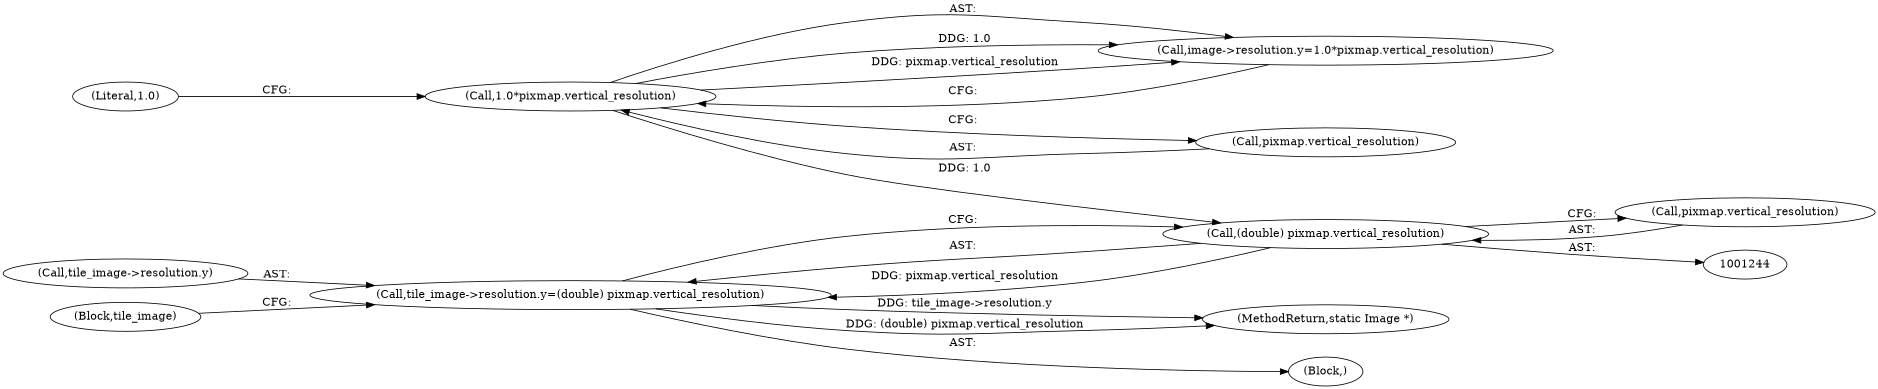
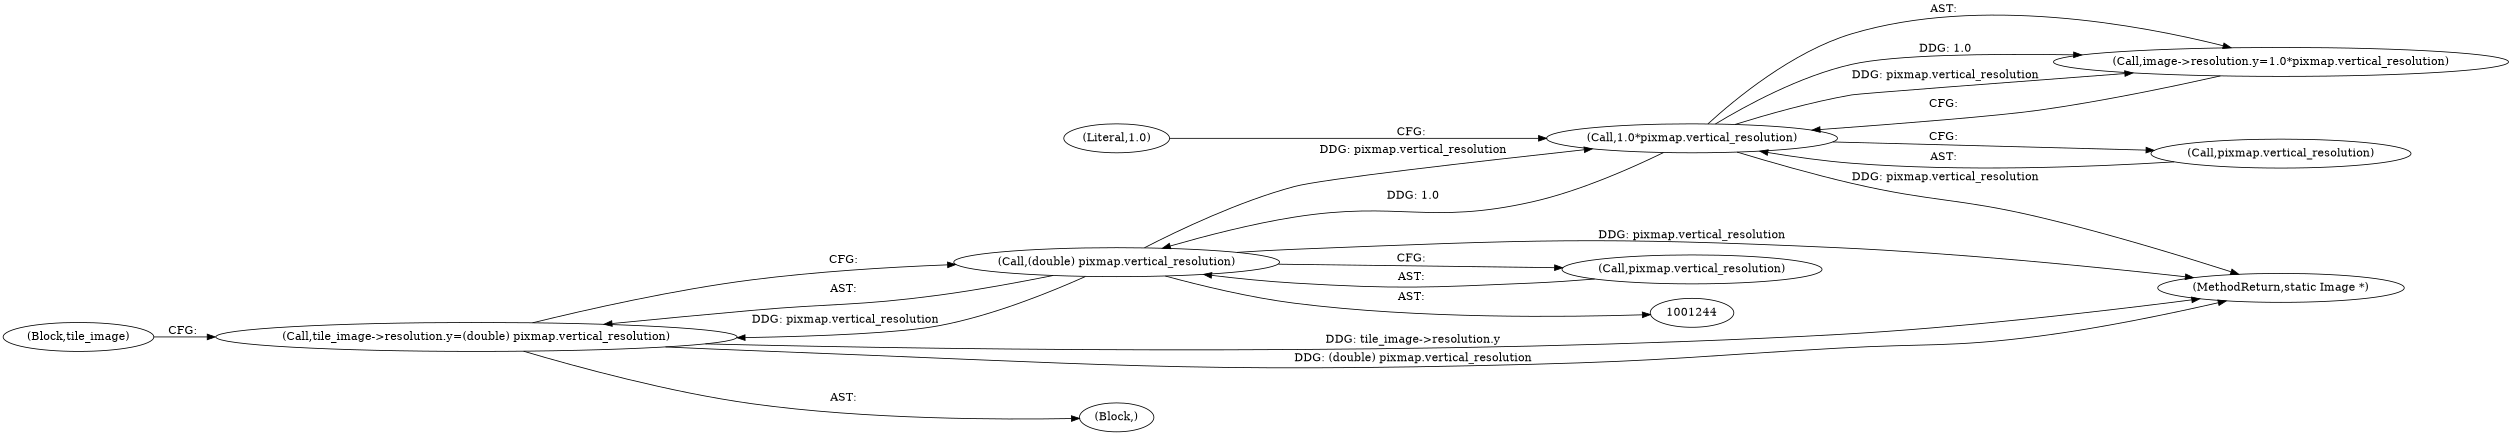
none -> (1359, 176)
none -> (1985, 206)
none -> (1712, 243)
(126, 273) -> none
